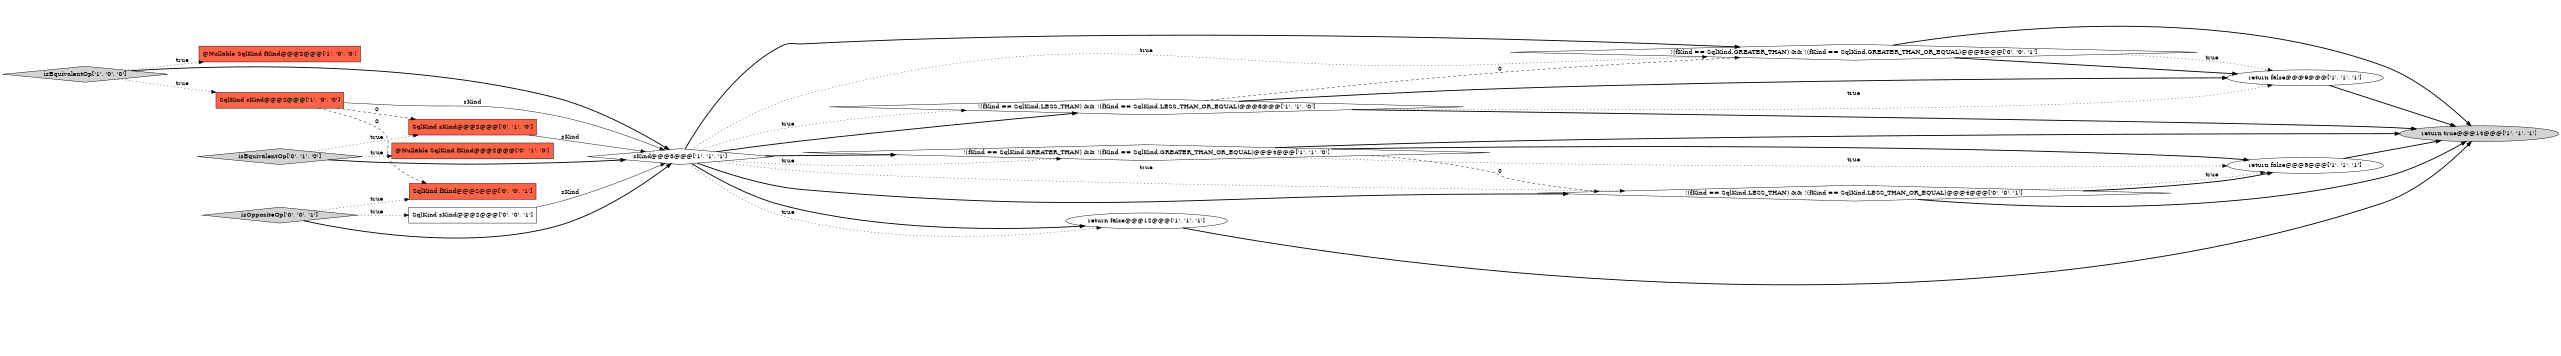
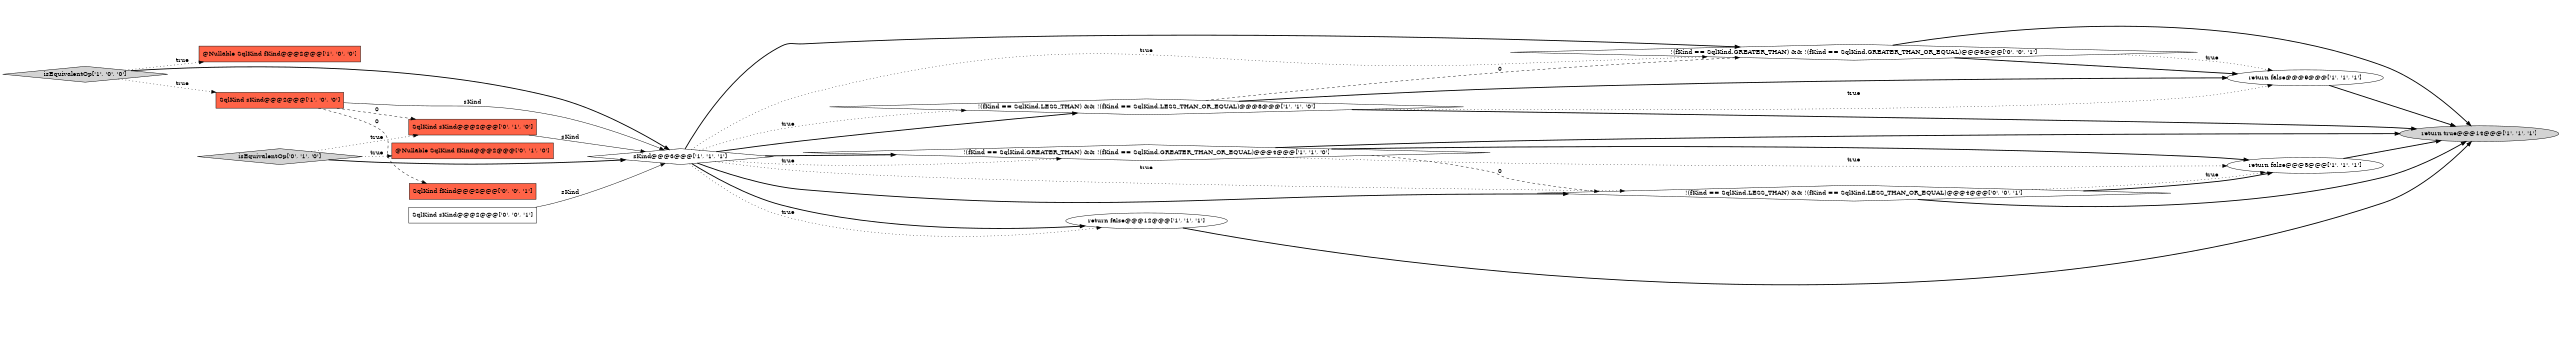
(280, 215) -> none
